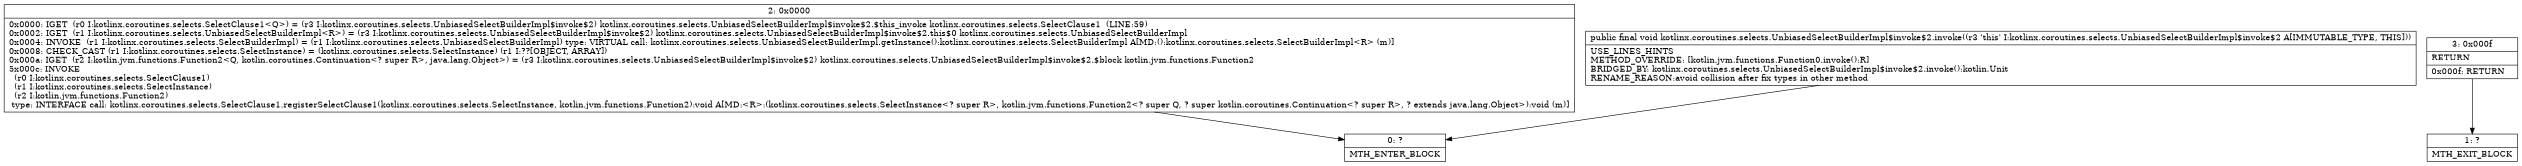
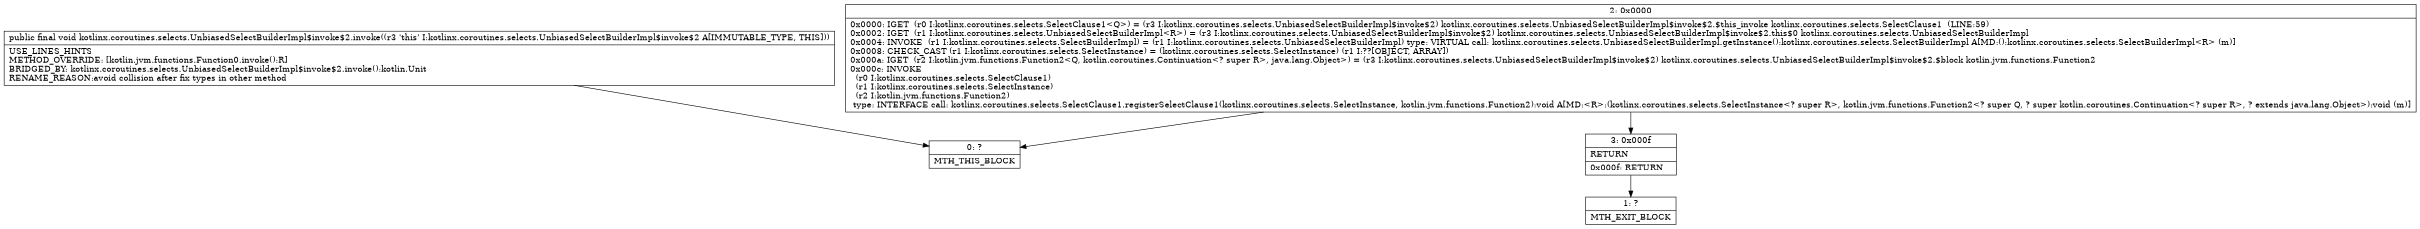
(48, 69) -> (889, 69)
none -> (1631, 120)
(1395, 154) -> (975, 161)
